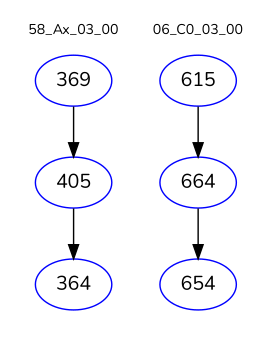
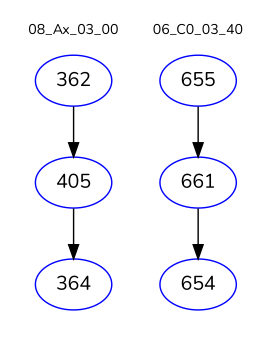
(74, 30) -> (74, 30)
(198, 30) -> (198, 30)
(74, 81) -> (74, 81)
(198, 81) -> (198, 81)
(198, 183) -> (198, 183)
